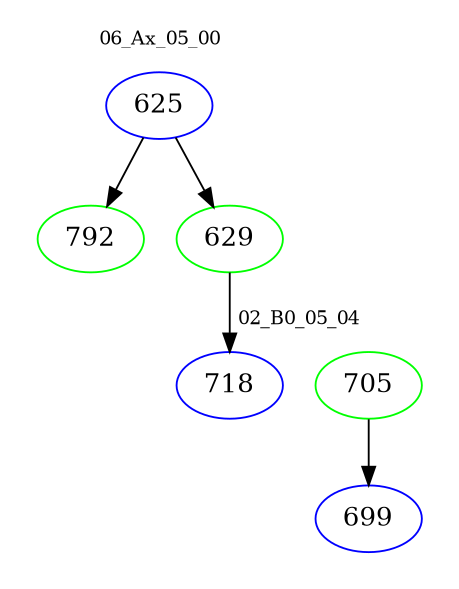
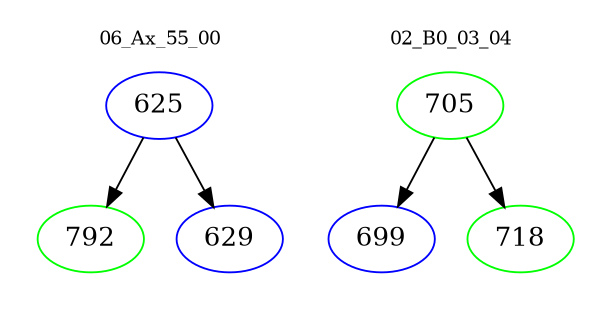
(160, 40) -> (160, 40)
(230, 239) -> (230, 239)
(230, 313) -> (481, 164)
(299, 320) -> (451, 40)
(230, 385) -> (521, 239)
